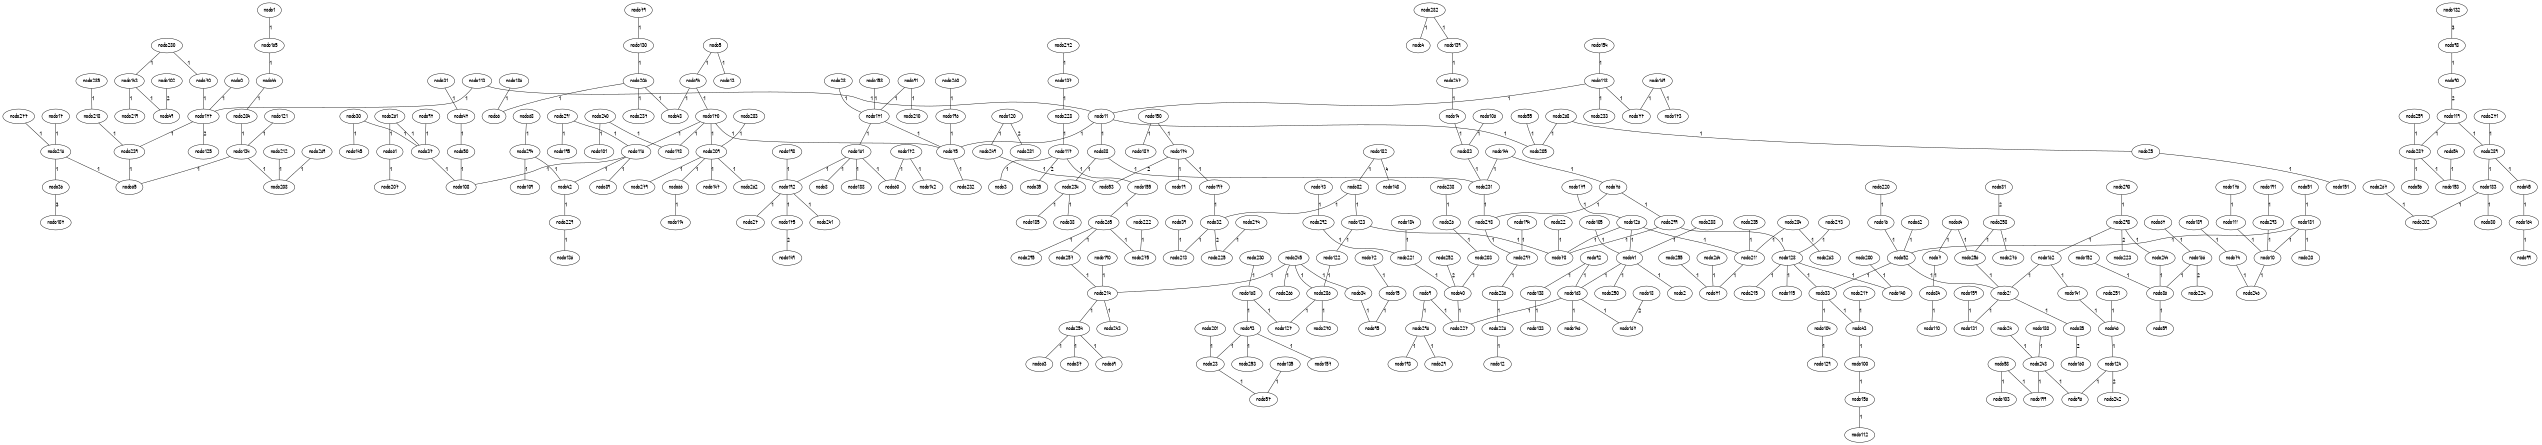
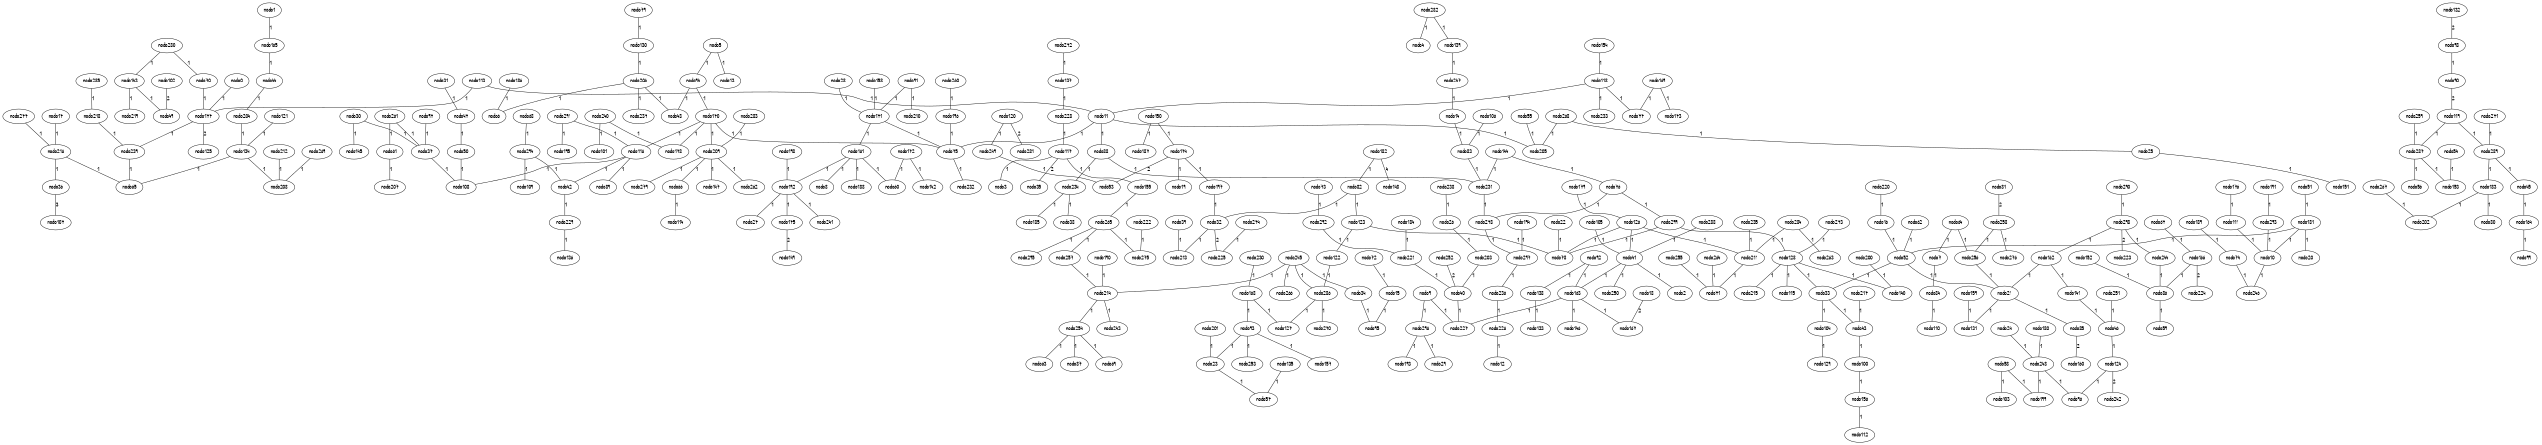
(2453, 28) -> (2453, 28)
